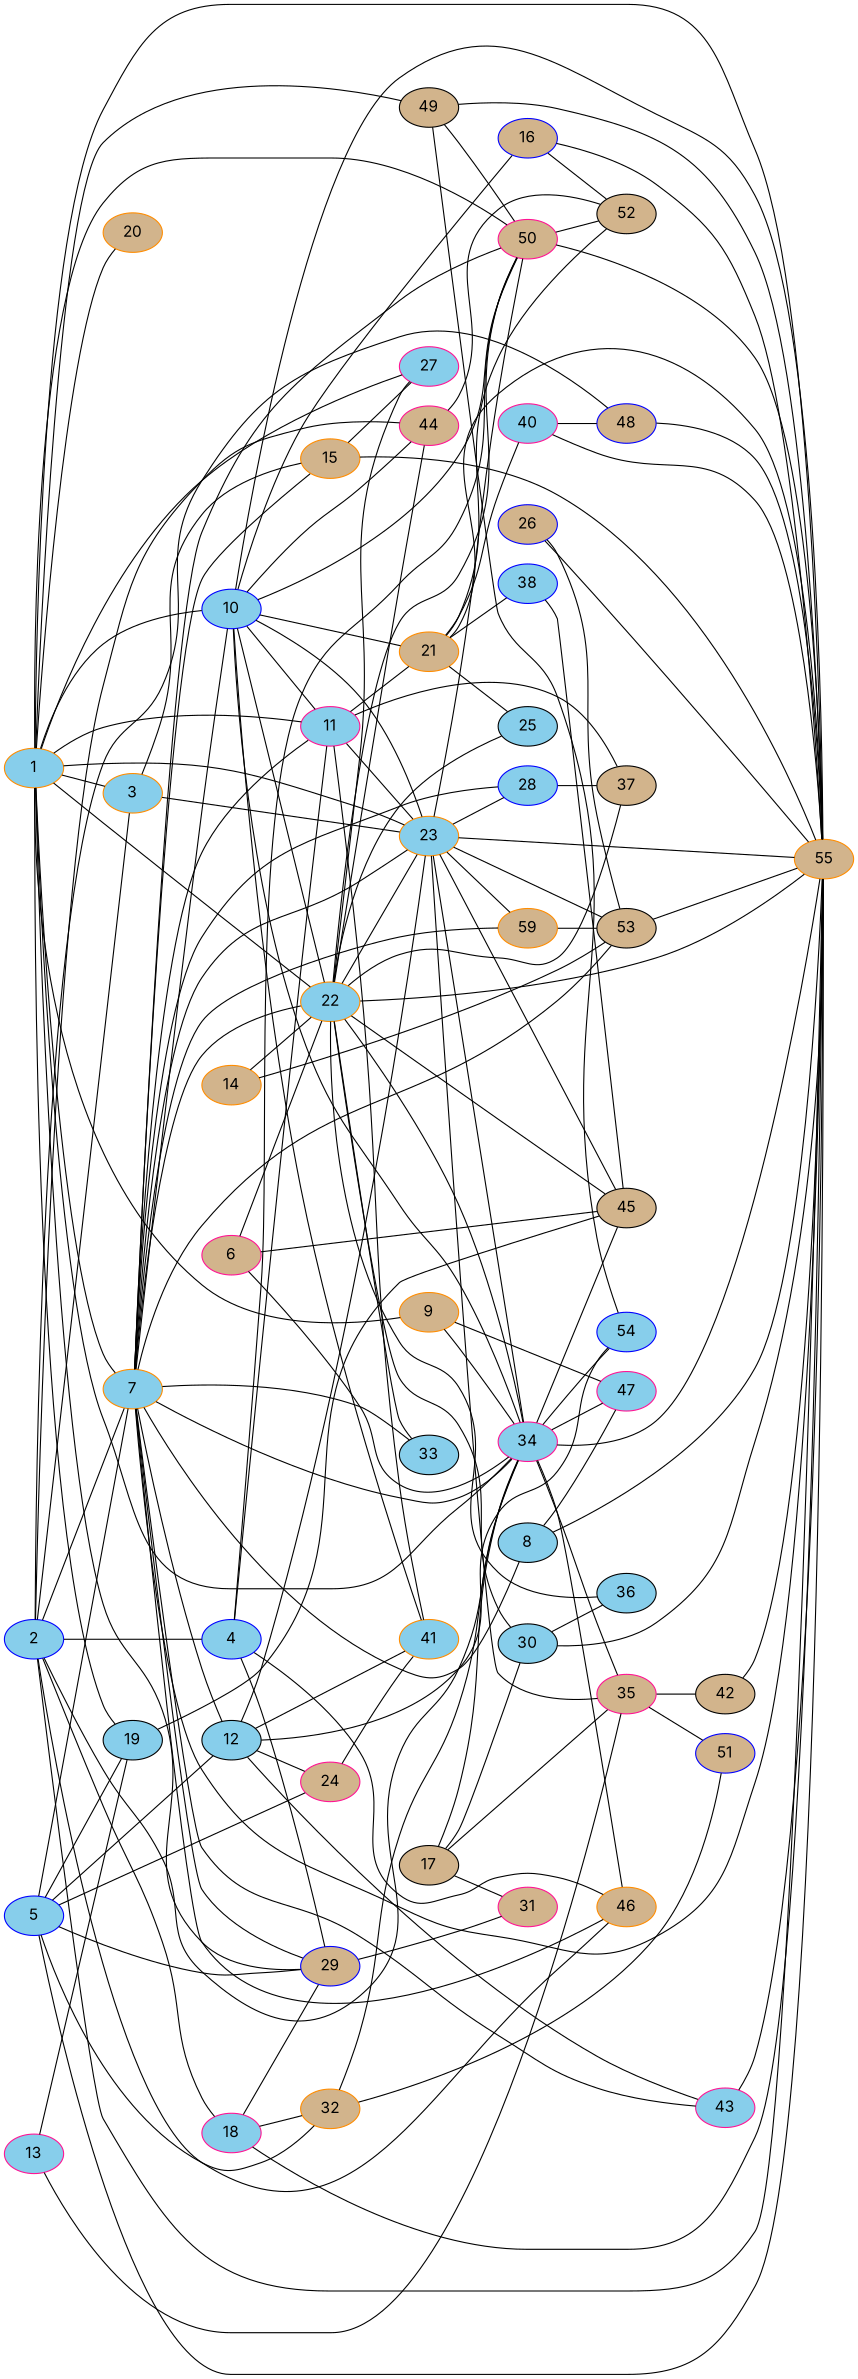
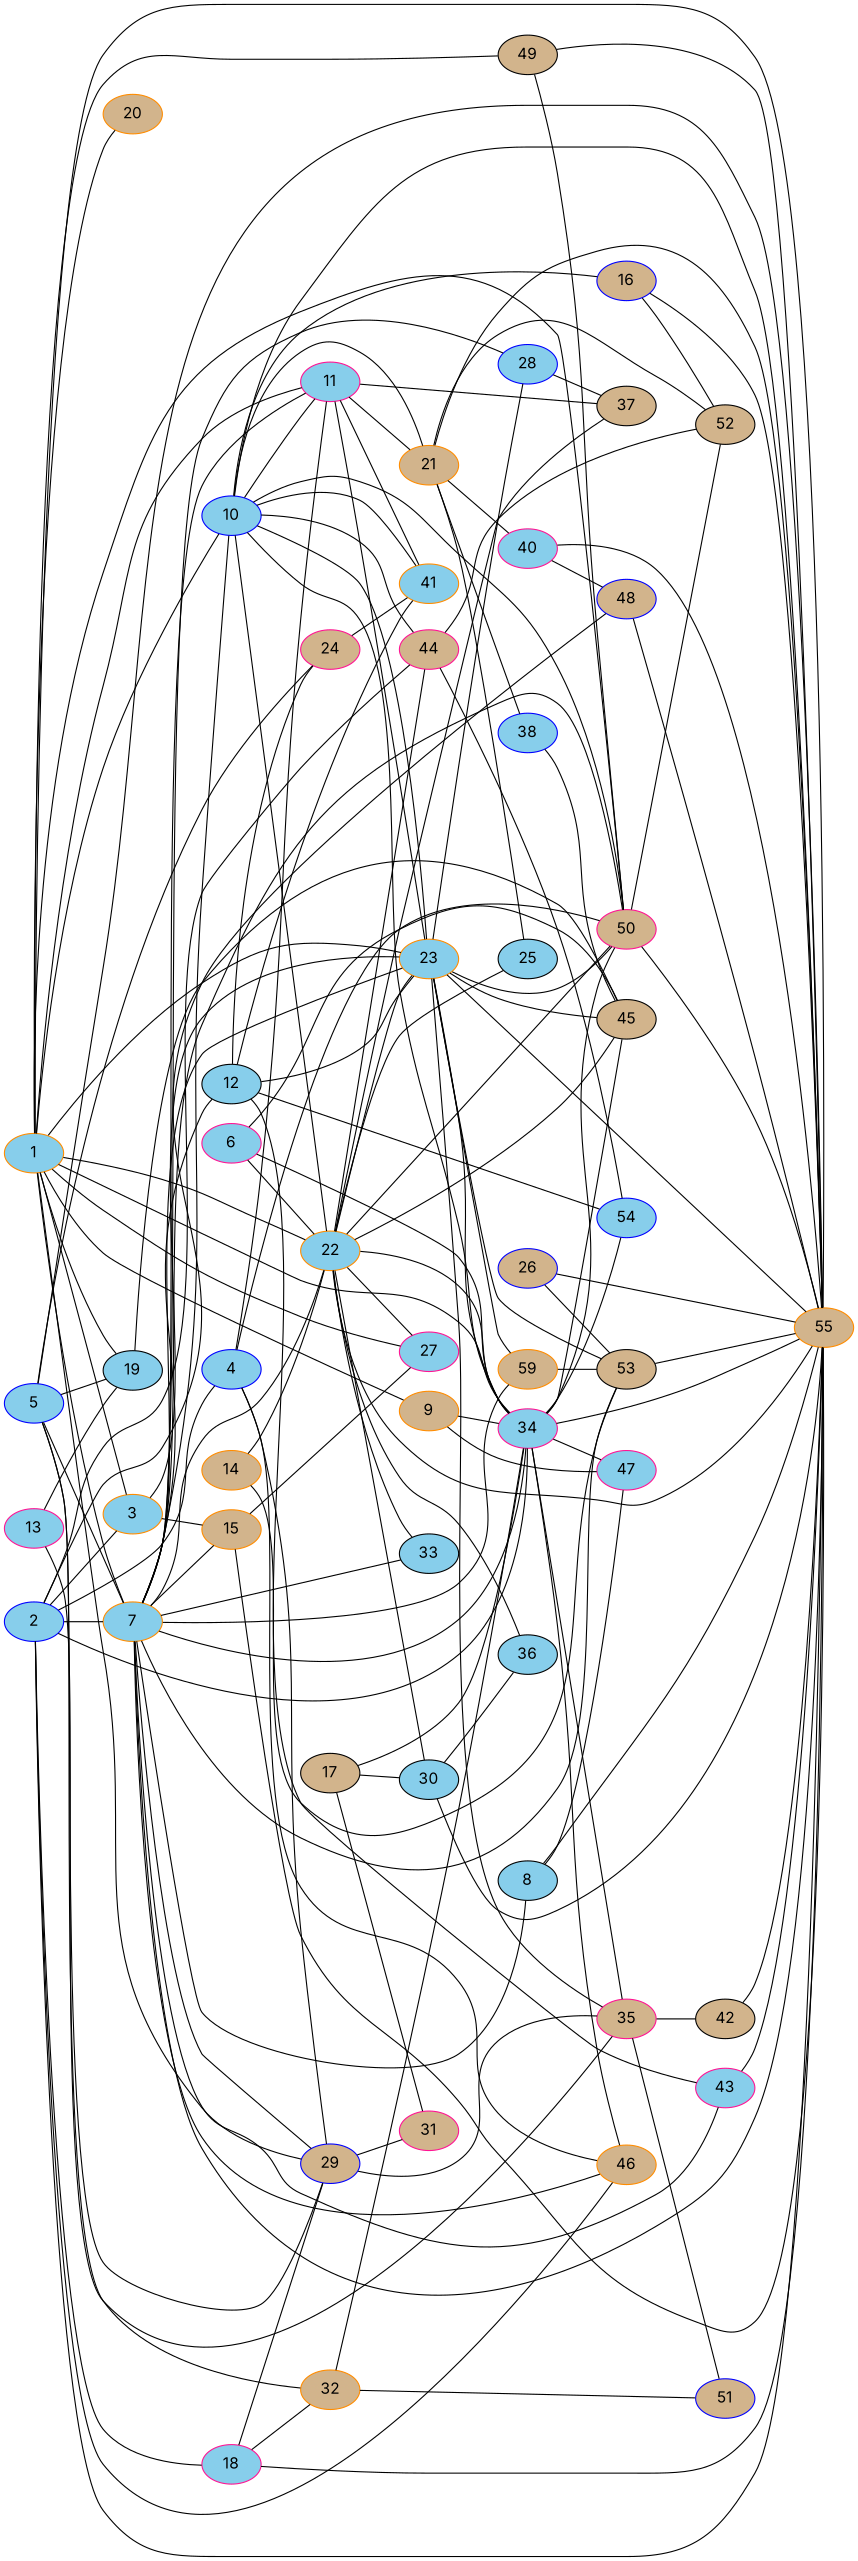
(551, 683) -> (564, 951)
none -> (586, 1182)
(232, 1255) -> (232, 1143)
(528, 1780) -> (479, 2101)
(133, 1828) -> none
